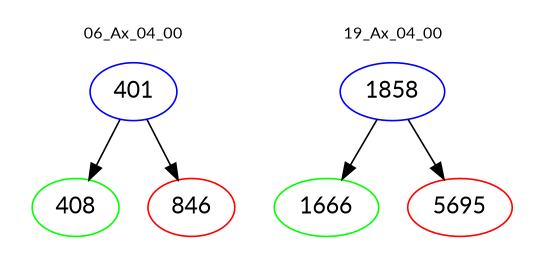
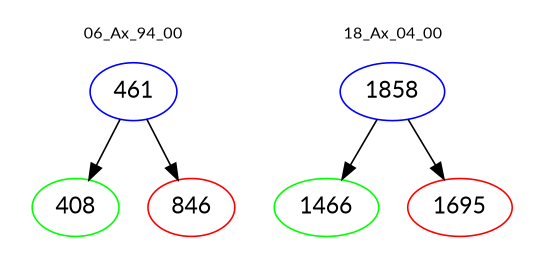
(133, 35) -> (133, 35)
(393, 35) -> (393, 35)
(133, 92) -> (133, 92)
(326, 207) -> (326, 207)
(460, 207) -> (460, 207)
